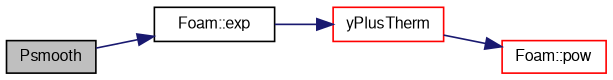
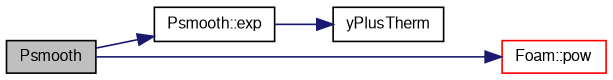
(214, 24) -> (214, 24)
(388, 24) -> (388, 24)
(465, 39) -> (291, 57)
